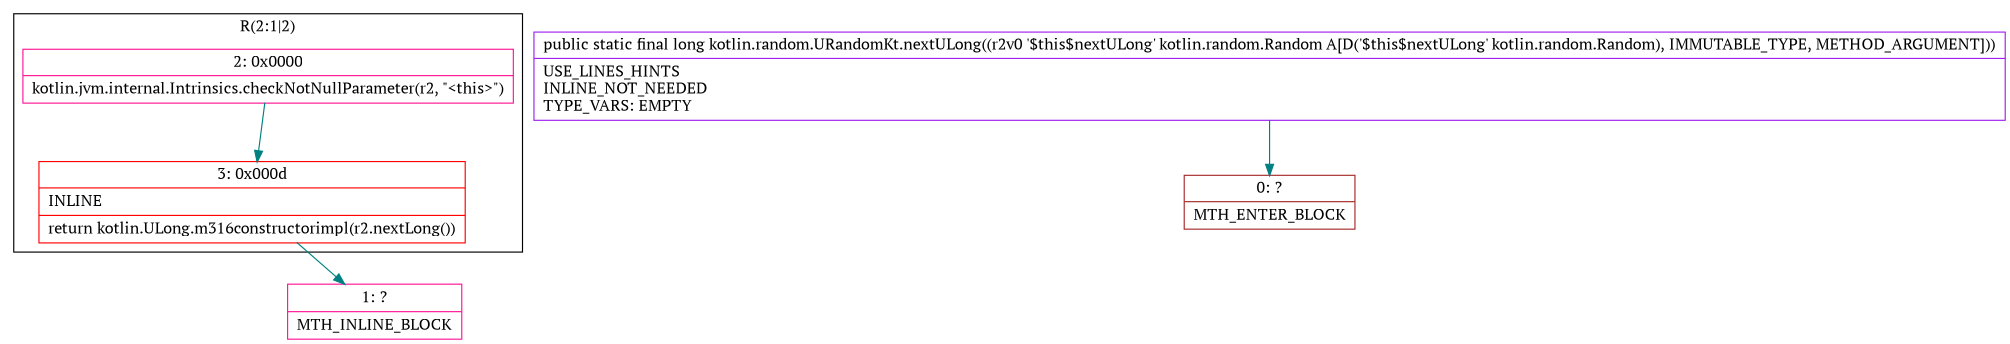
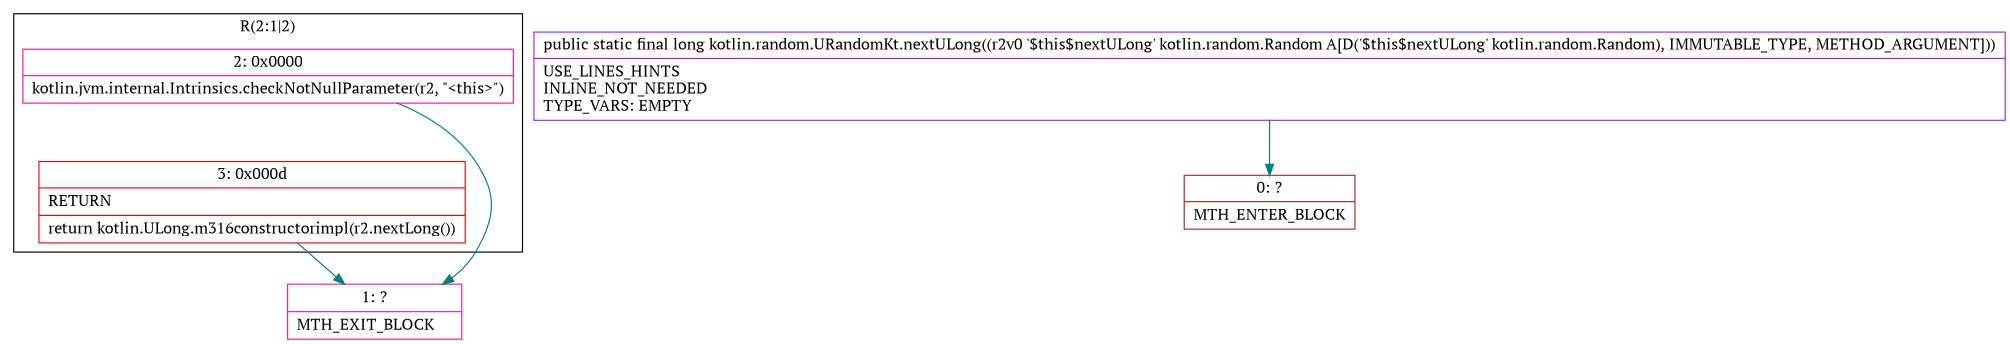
(262, 127) -> (484, 176)
(76, 201) -> (80, 201)
(375, 325) -> (366, 325)
